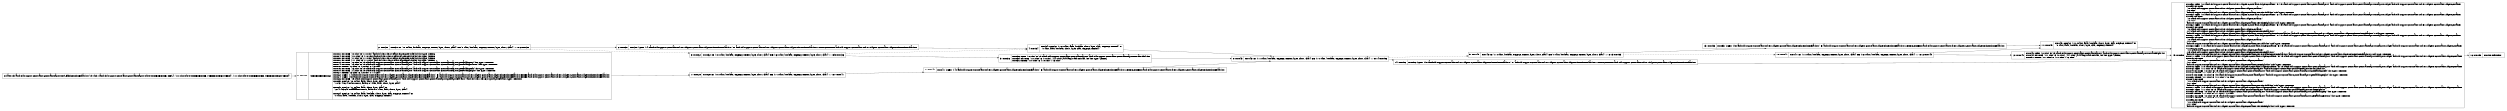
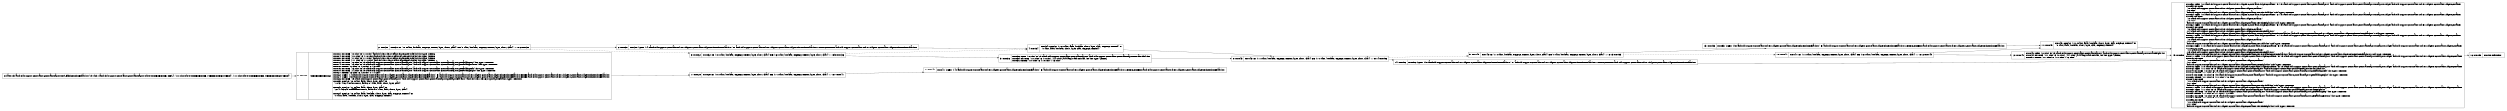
(1206, 65) -> none
